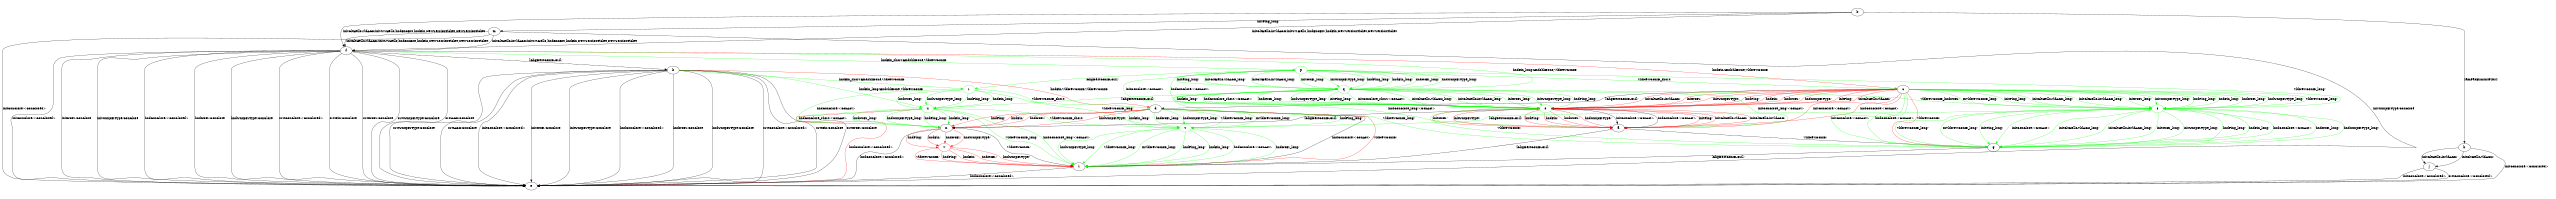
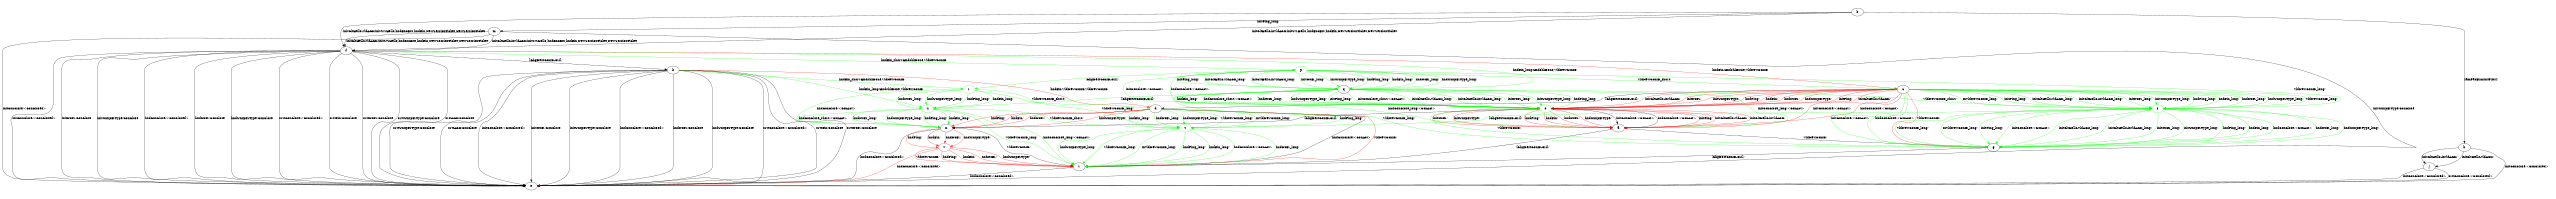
(1344, 89) -> (1344, 89)
(1941, 99) -> (1941, 99)
(842, 178) -> (742, 184)
